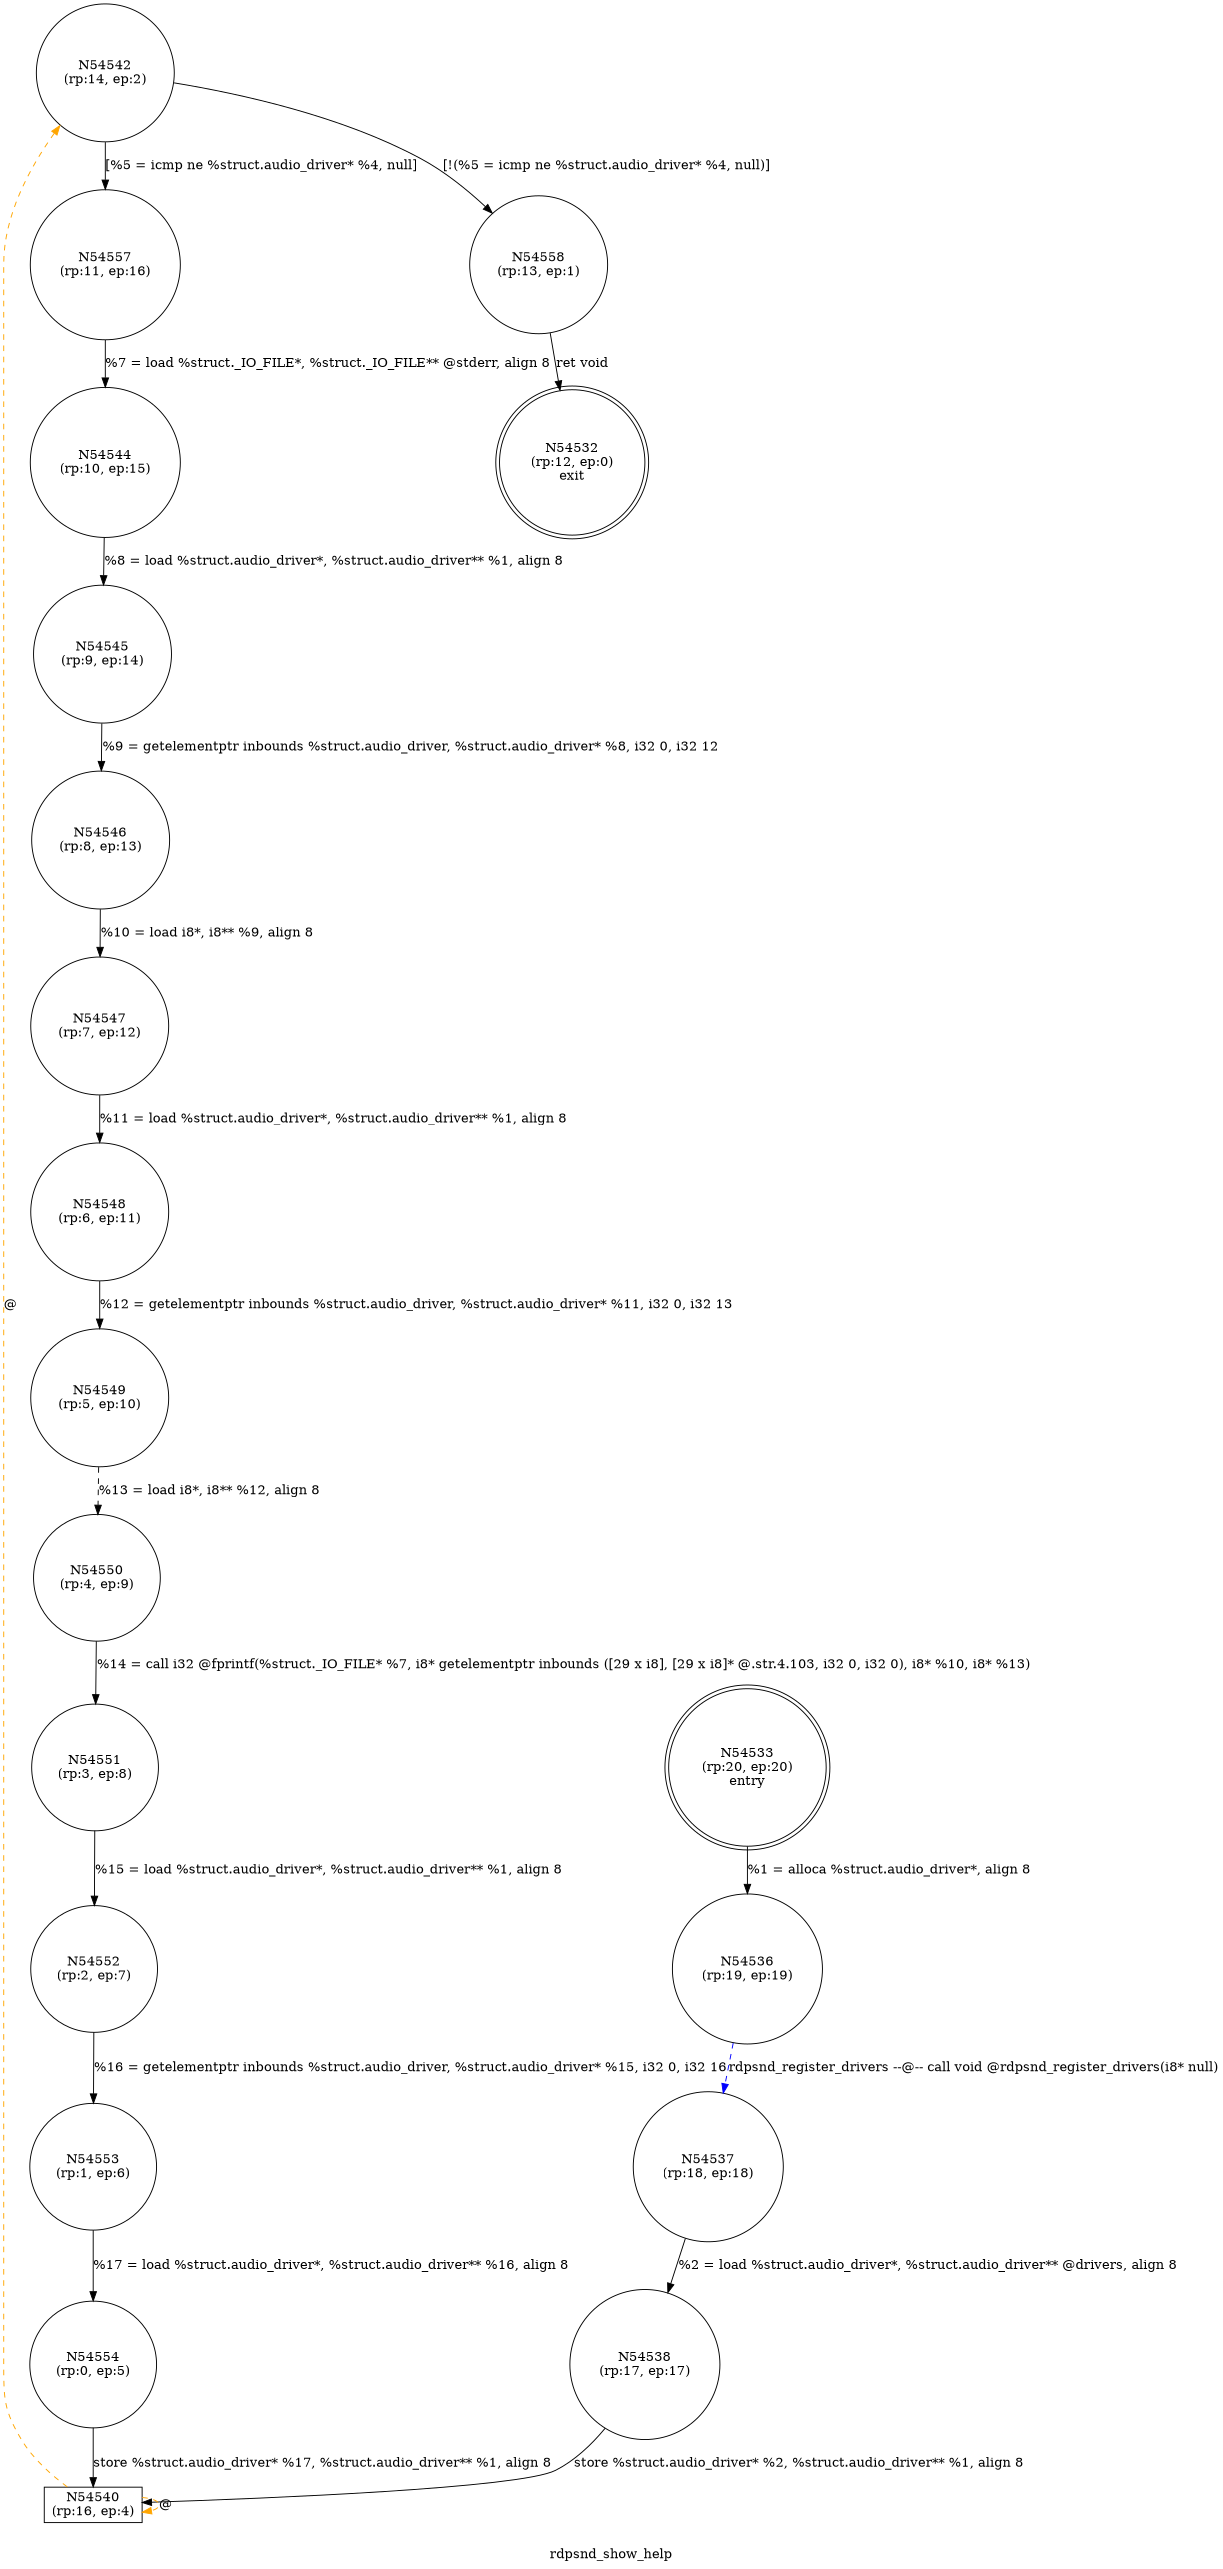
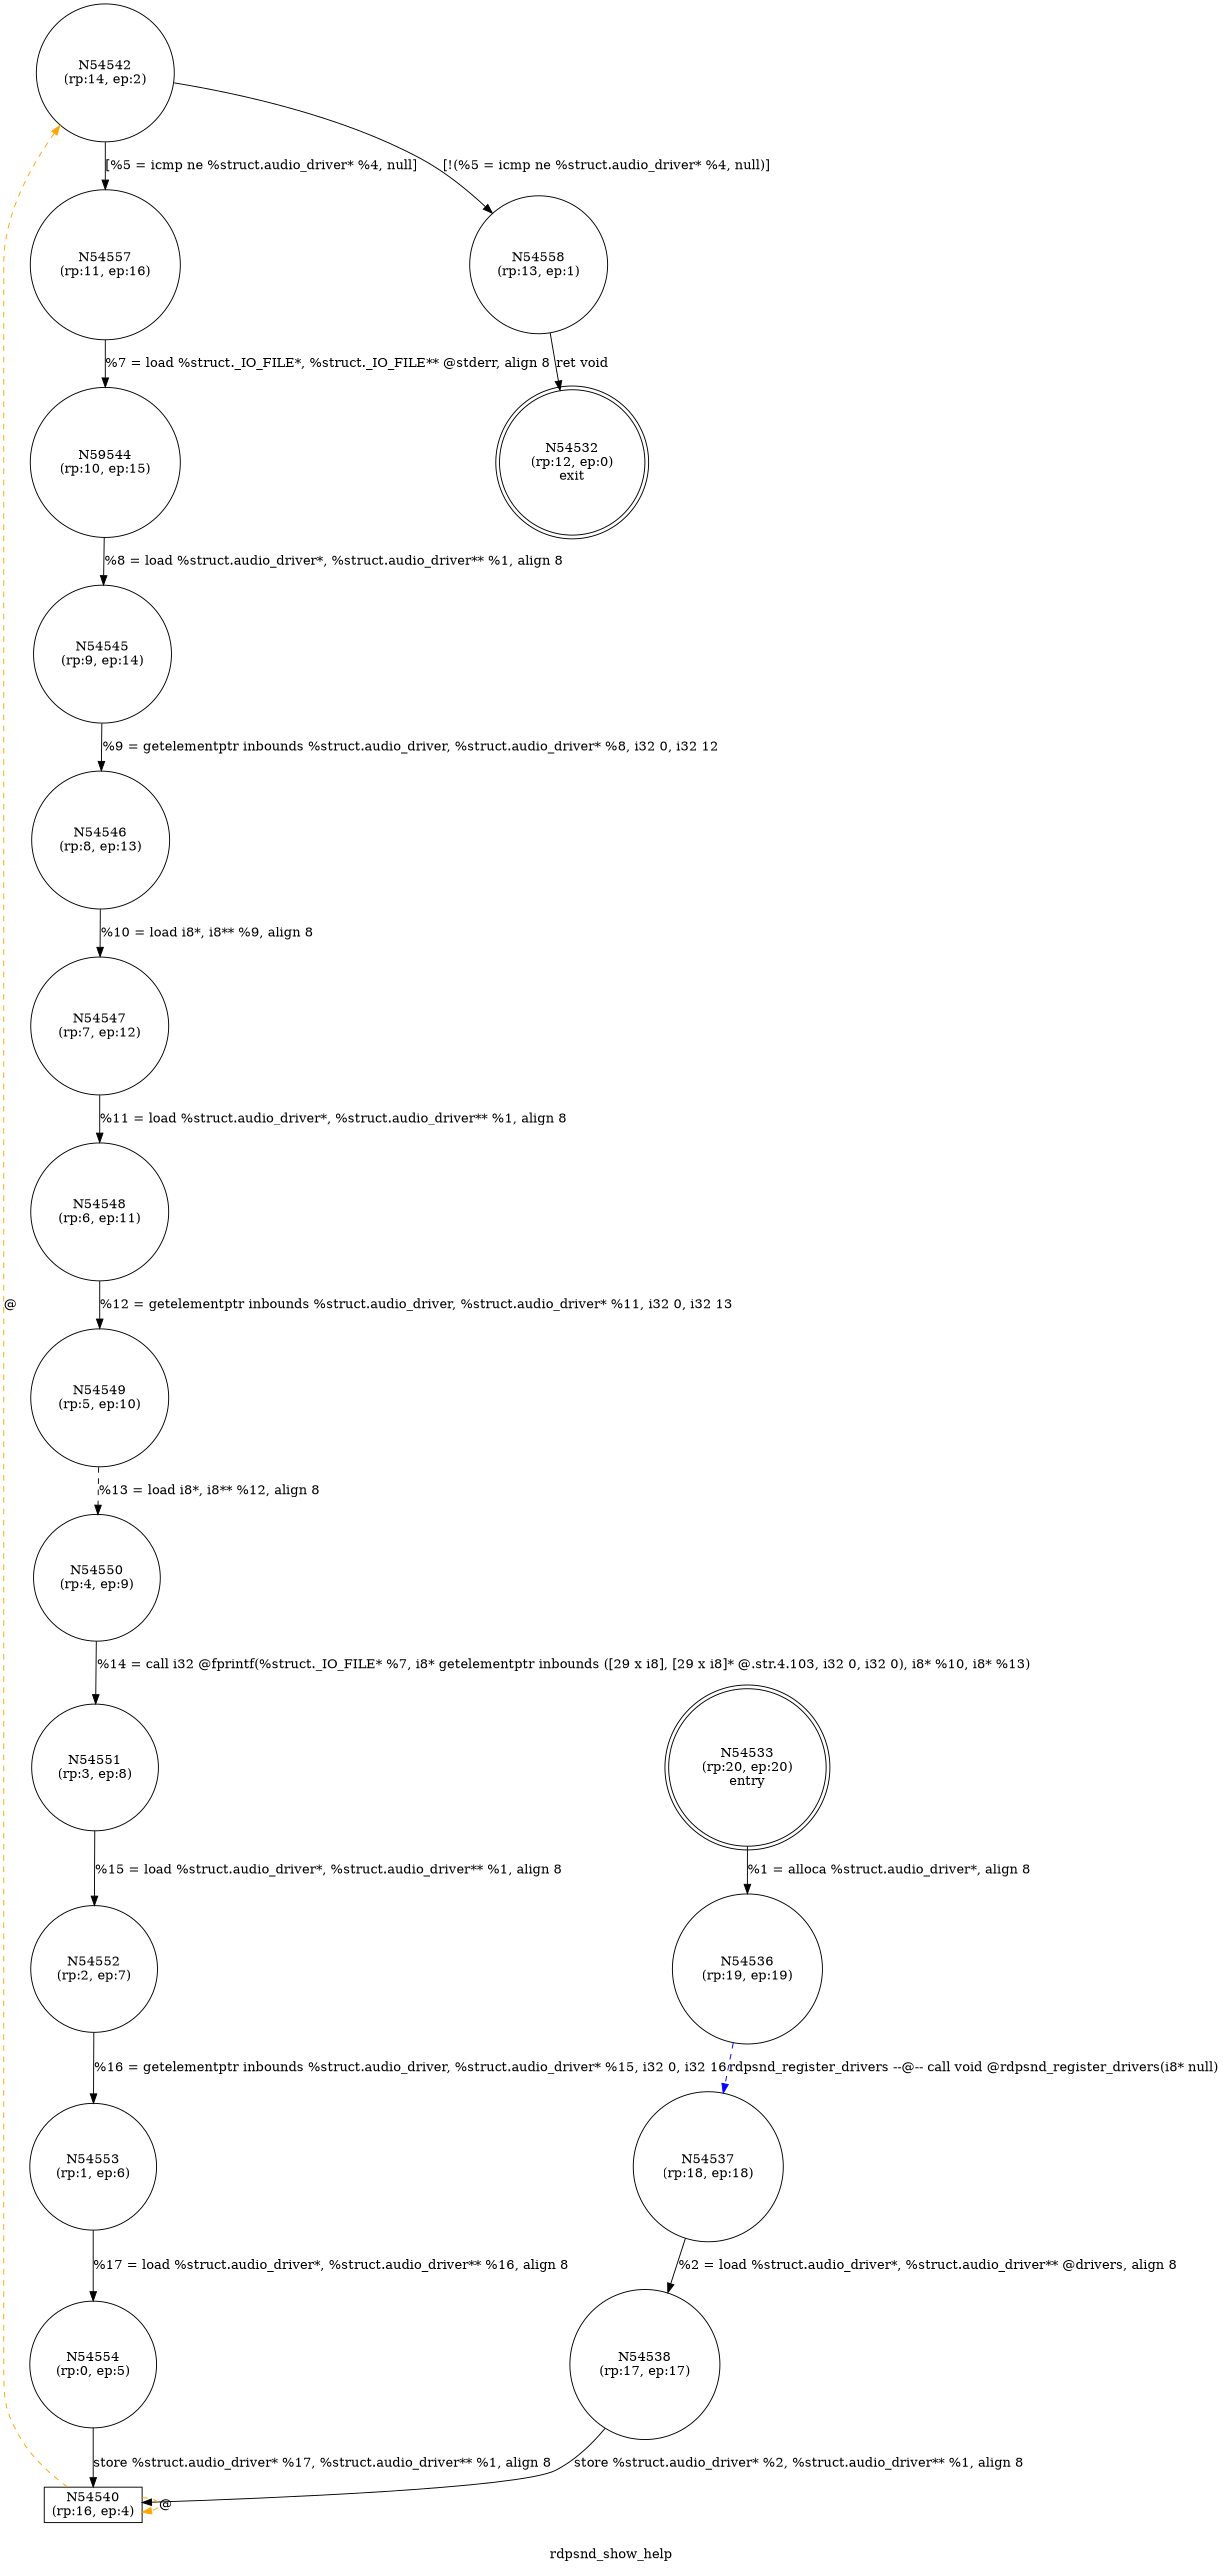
(105, 462) -> (105, 462)
